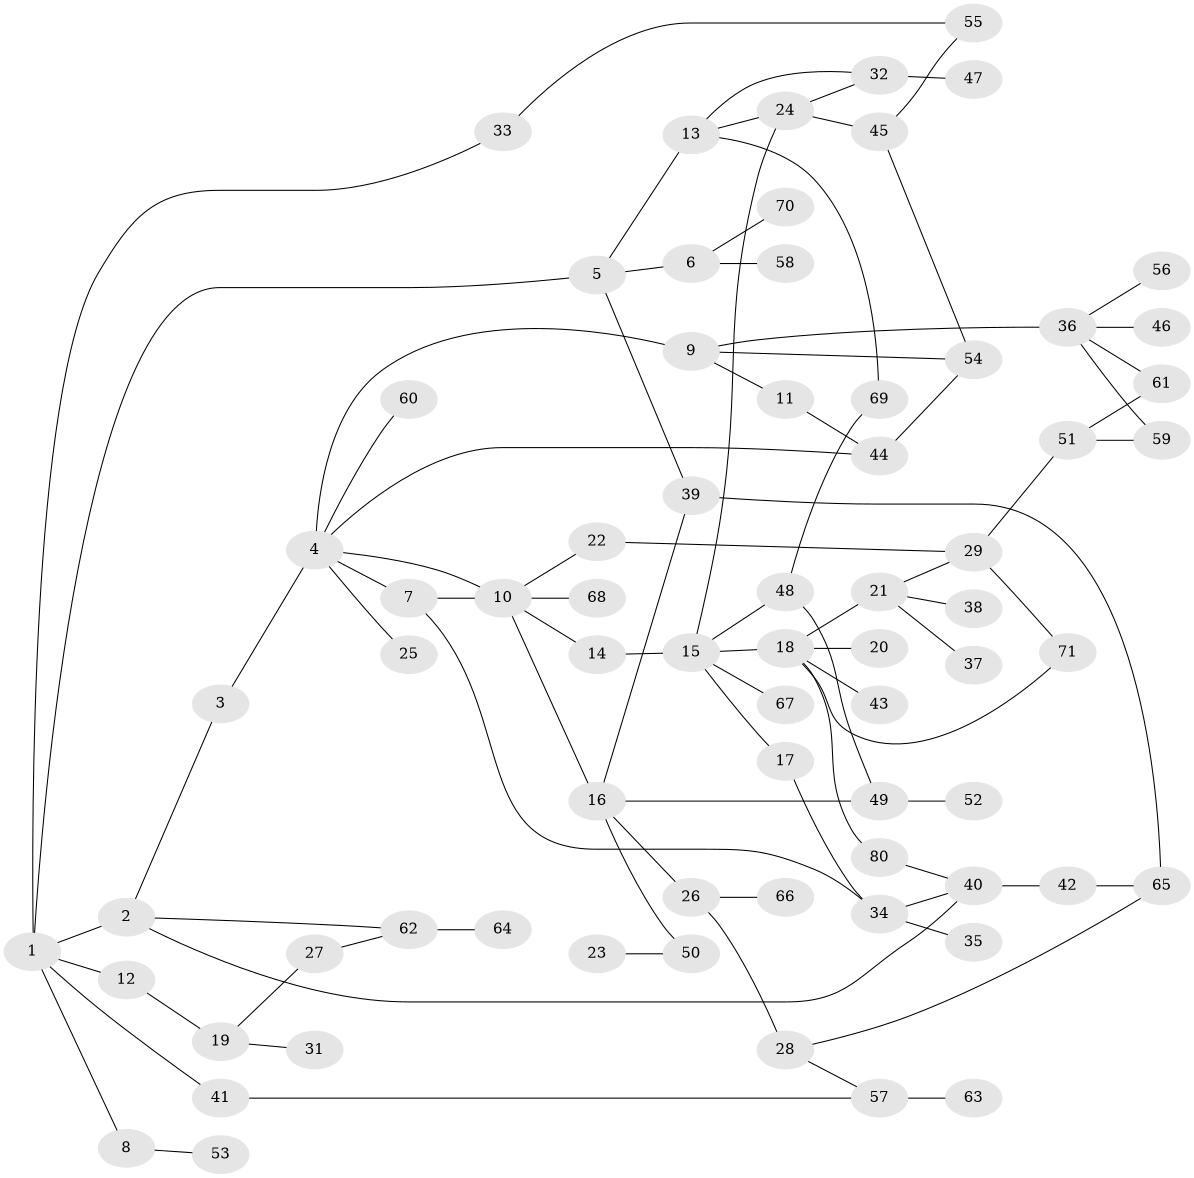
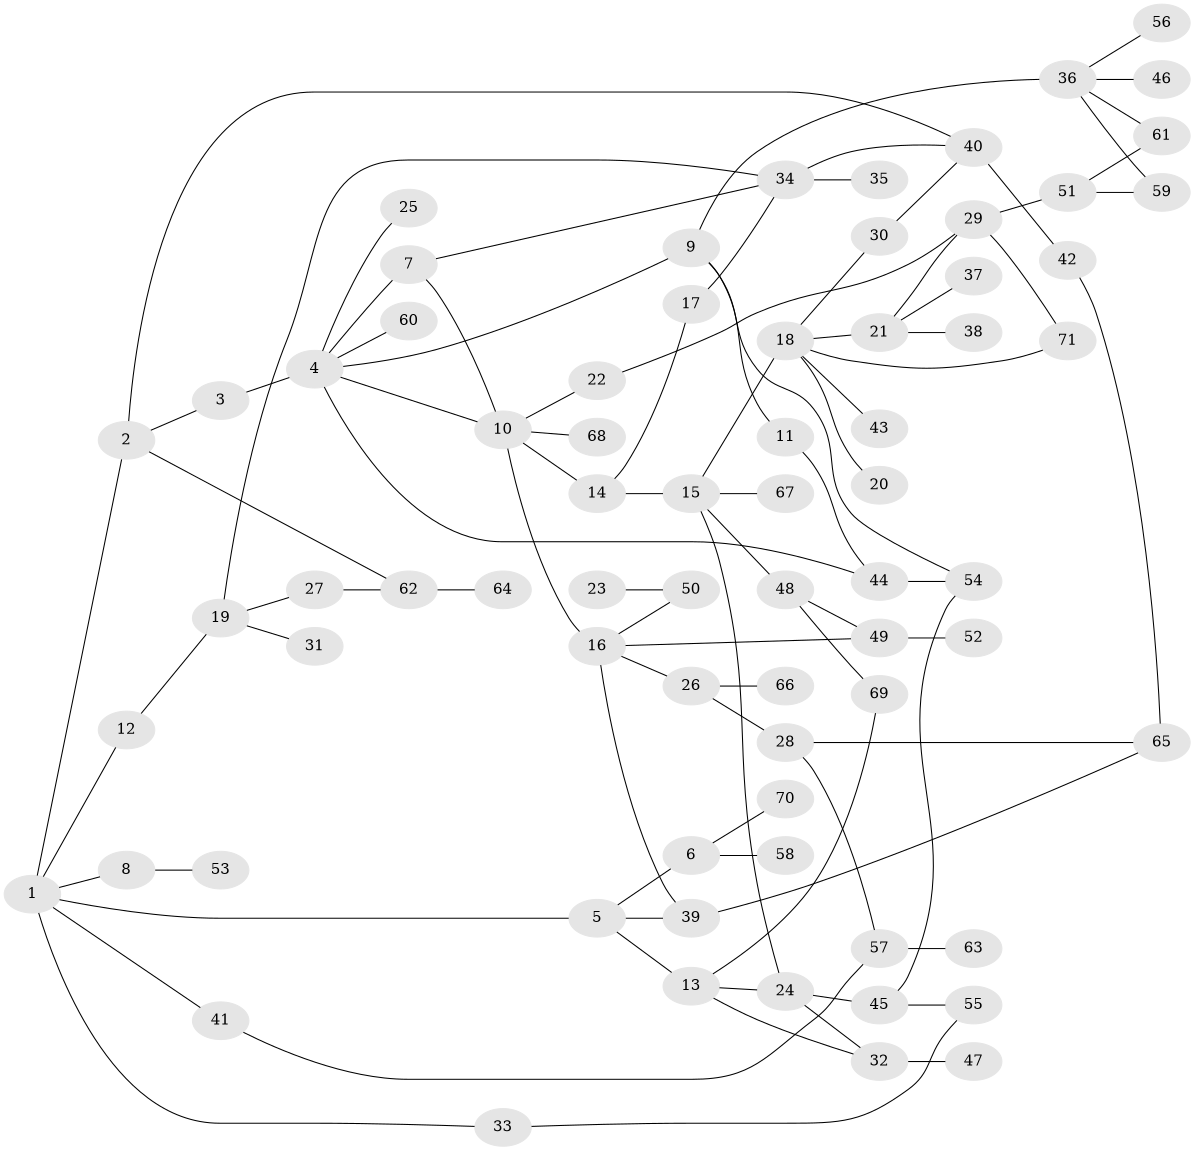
none -> (340, 190)
(736, 708) -> (657, 404)
(880, 858) -> (880, 236)
